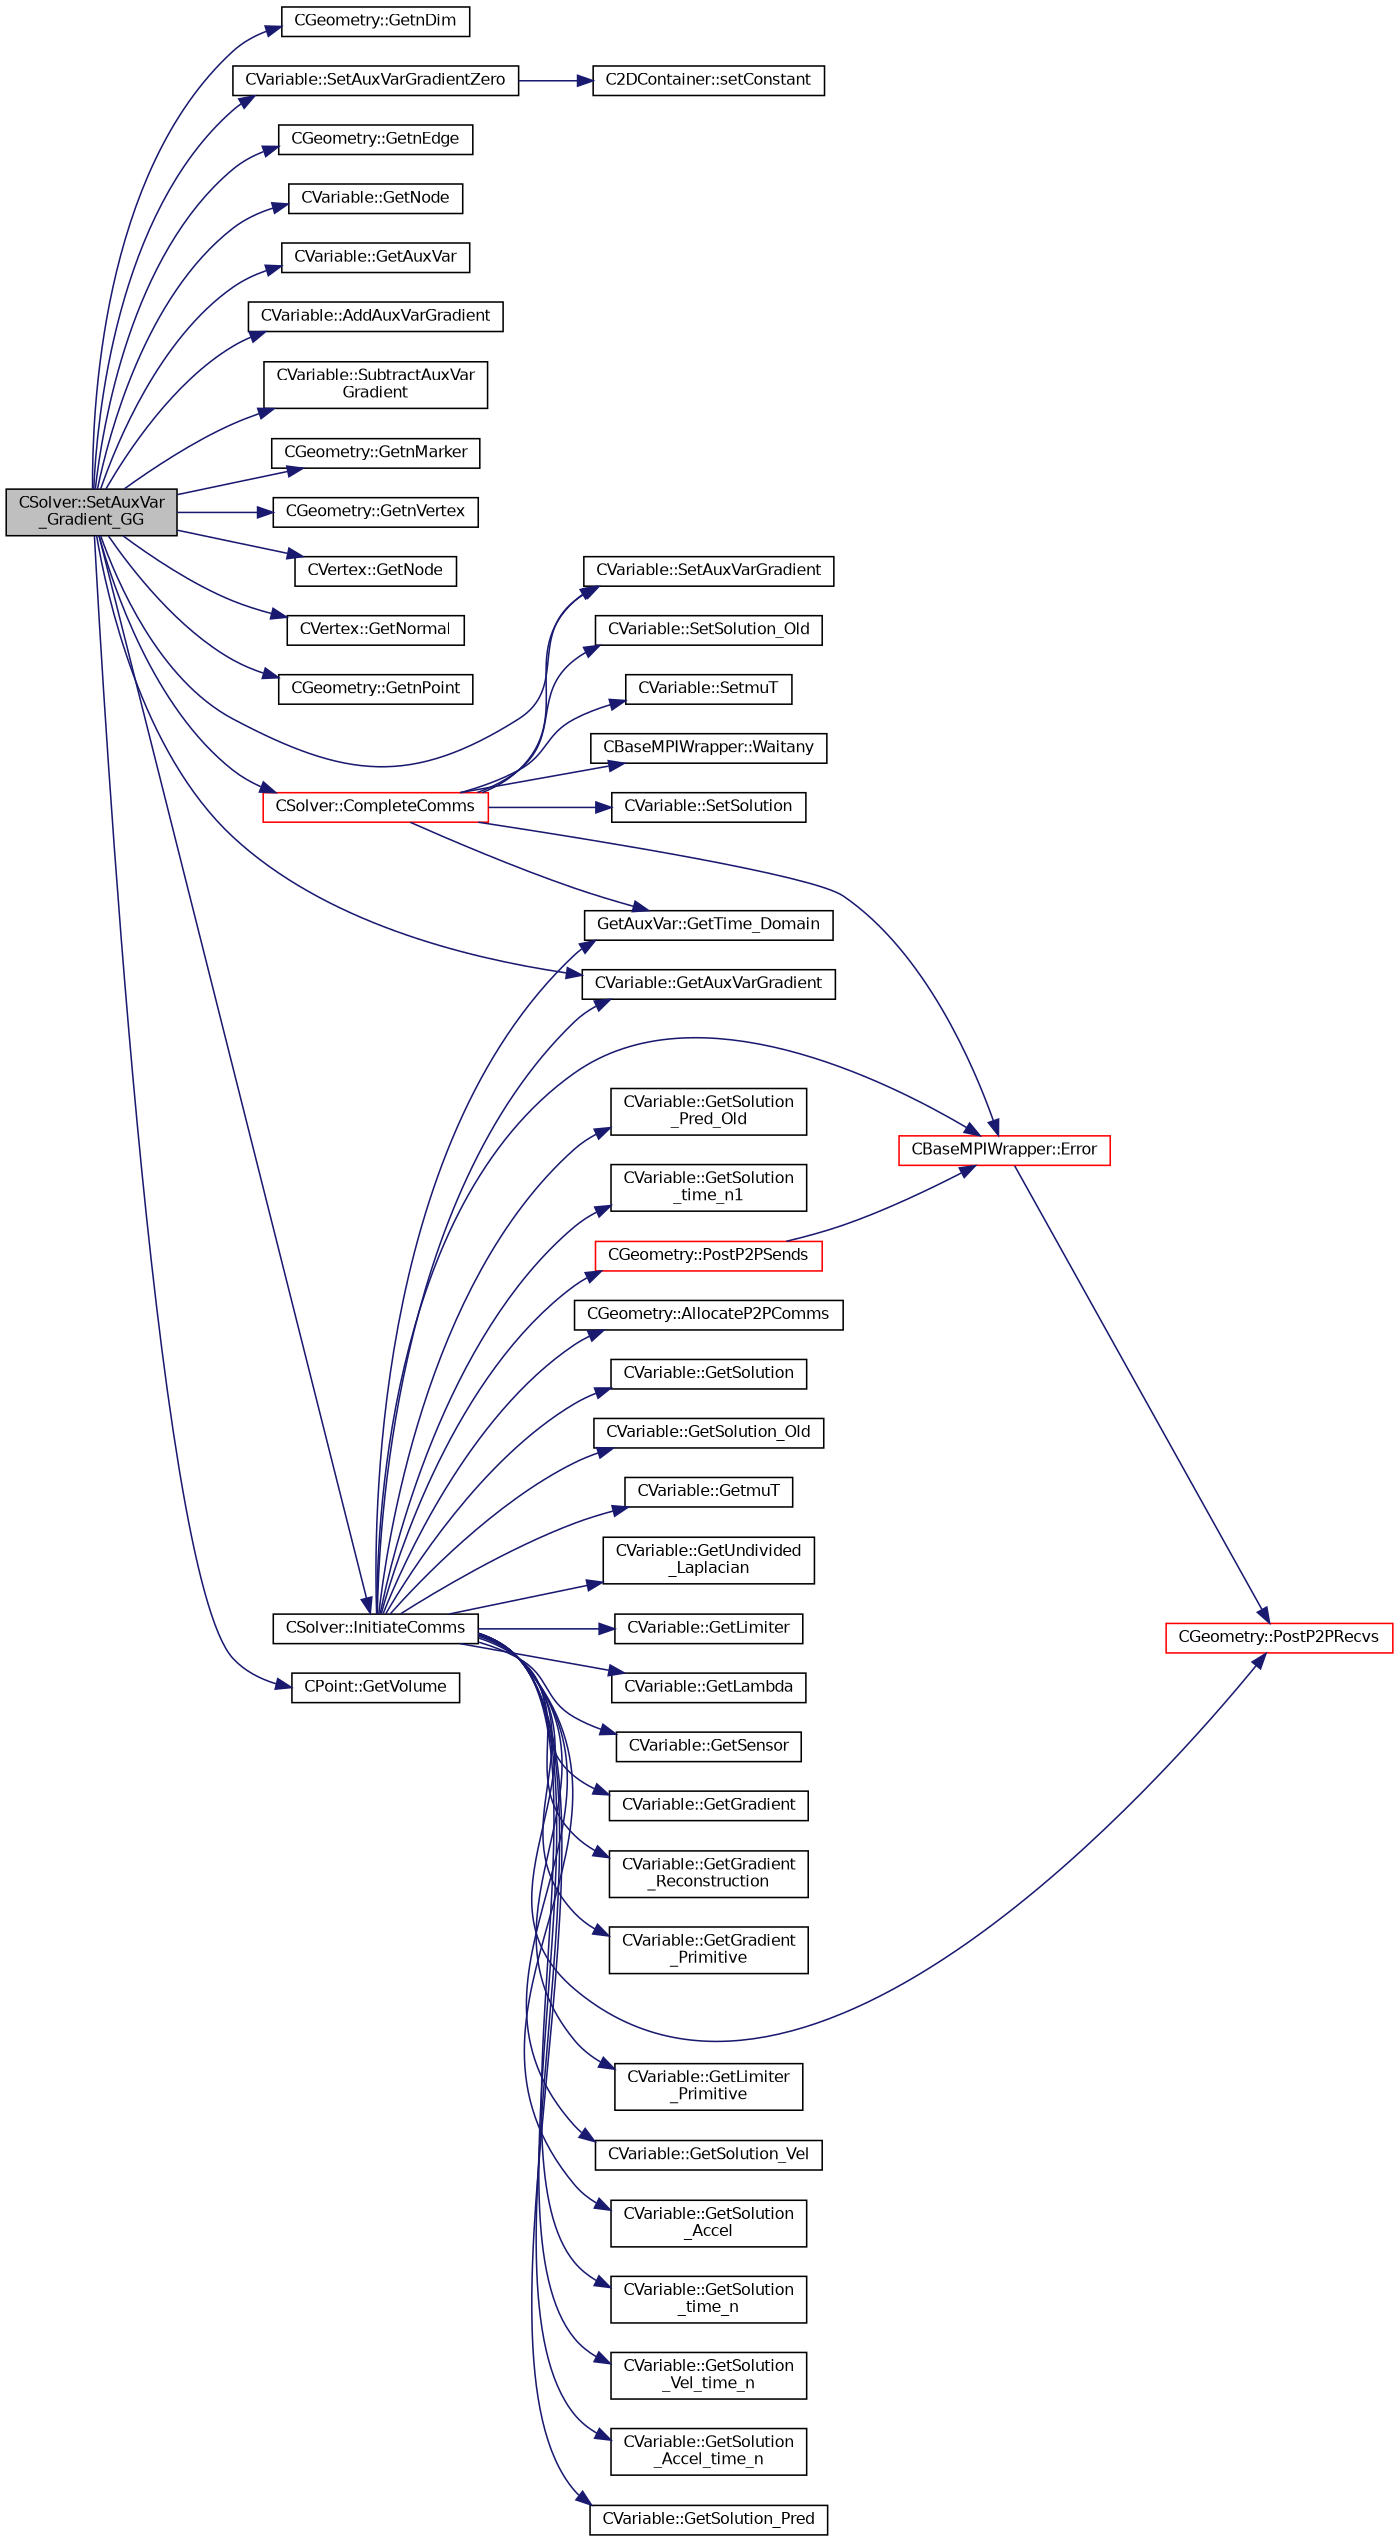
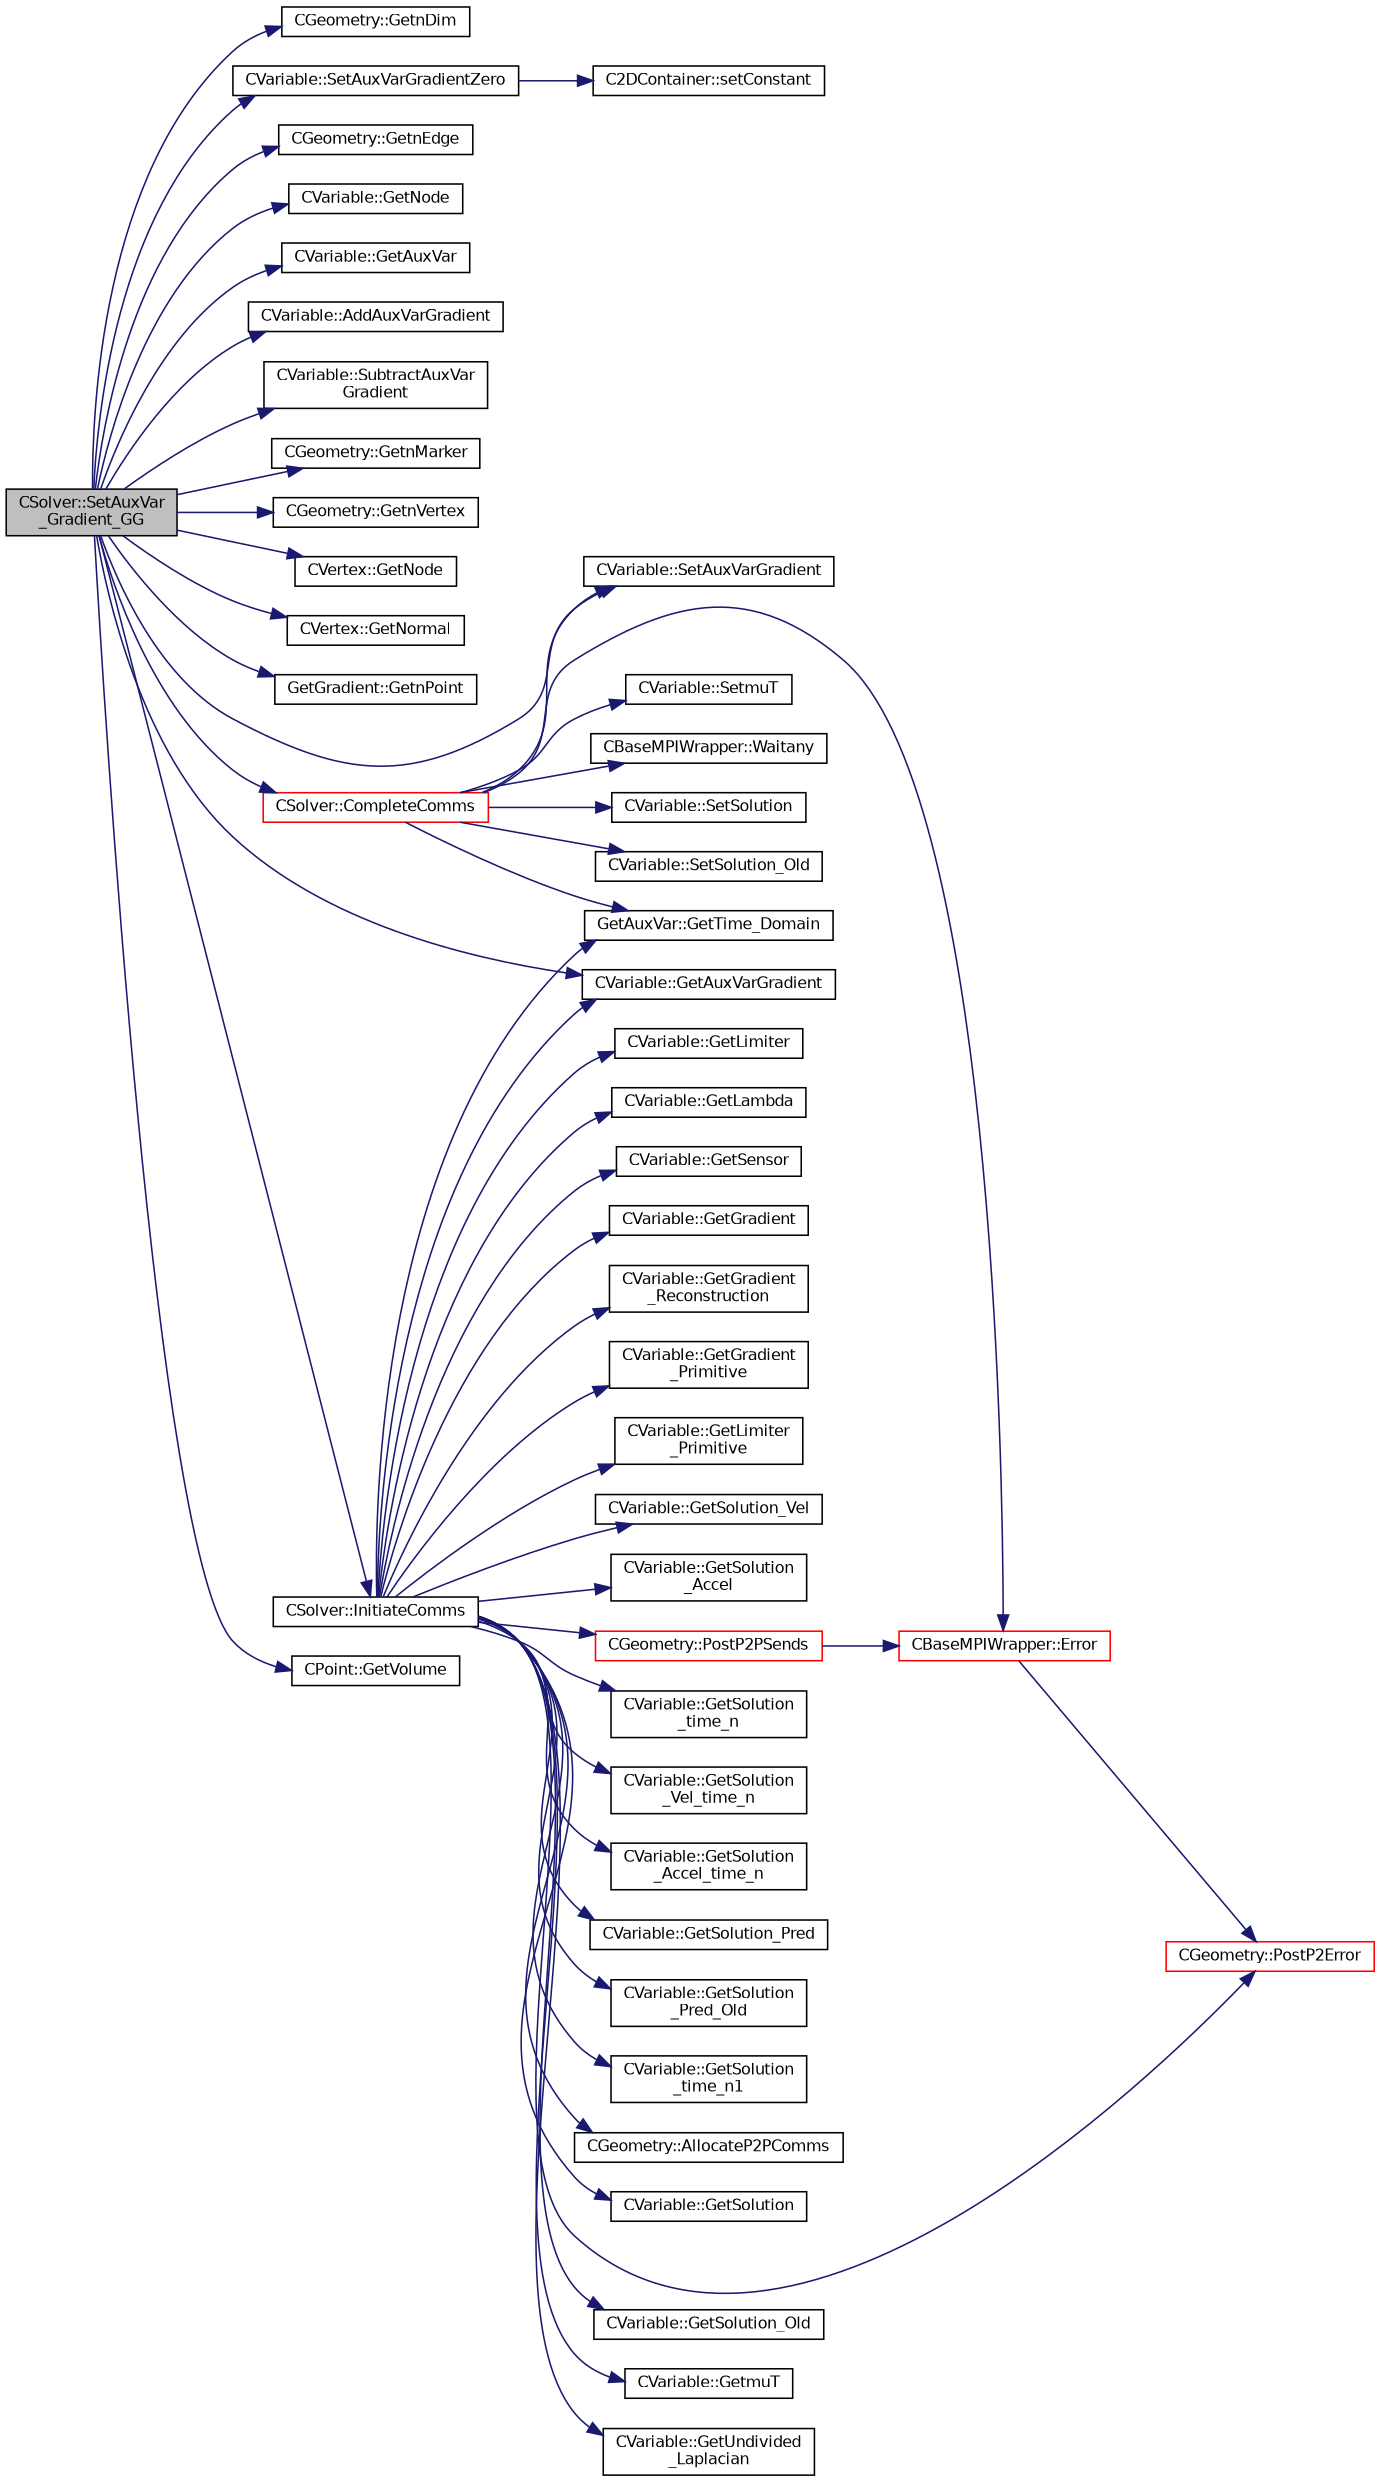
(376, 689) -> (376, 689)
(510, 1135) -> none
(1279, 1638) -> (1270, 1956)
